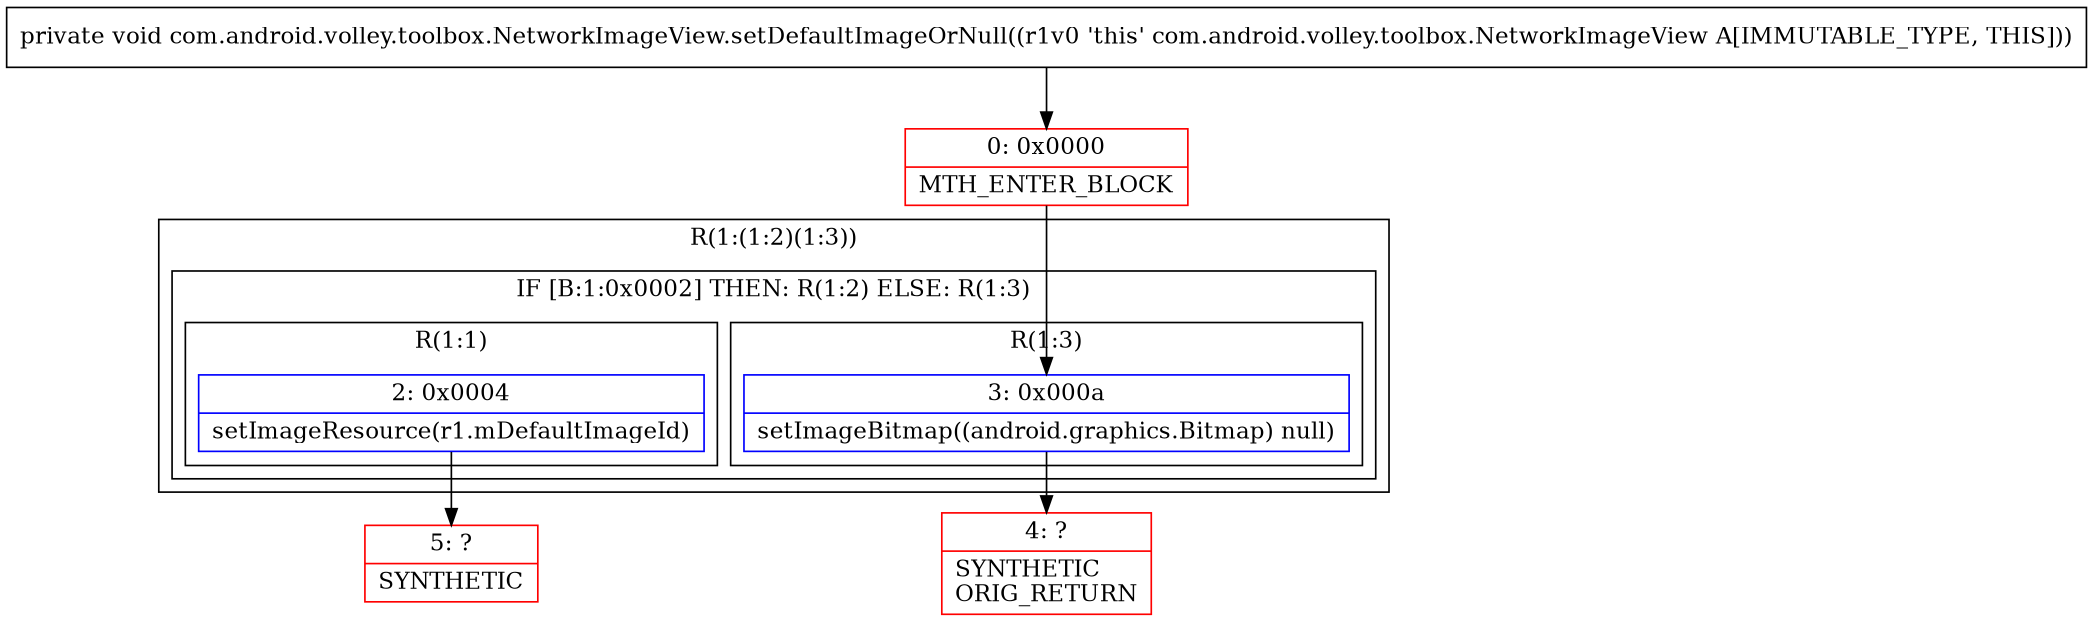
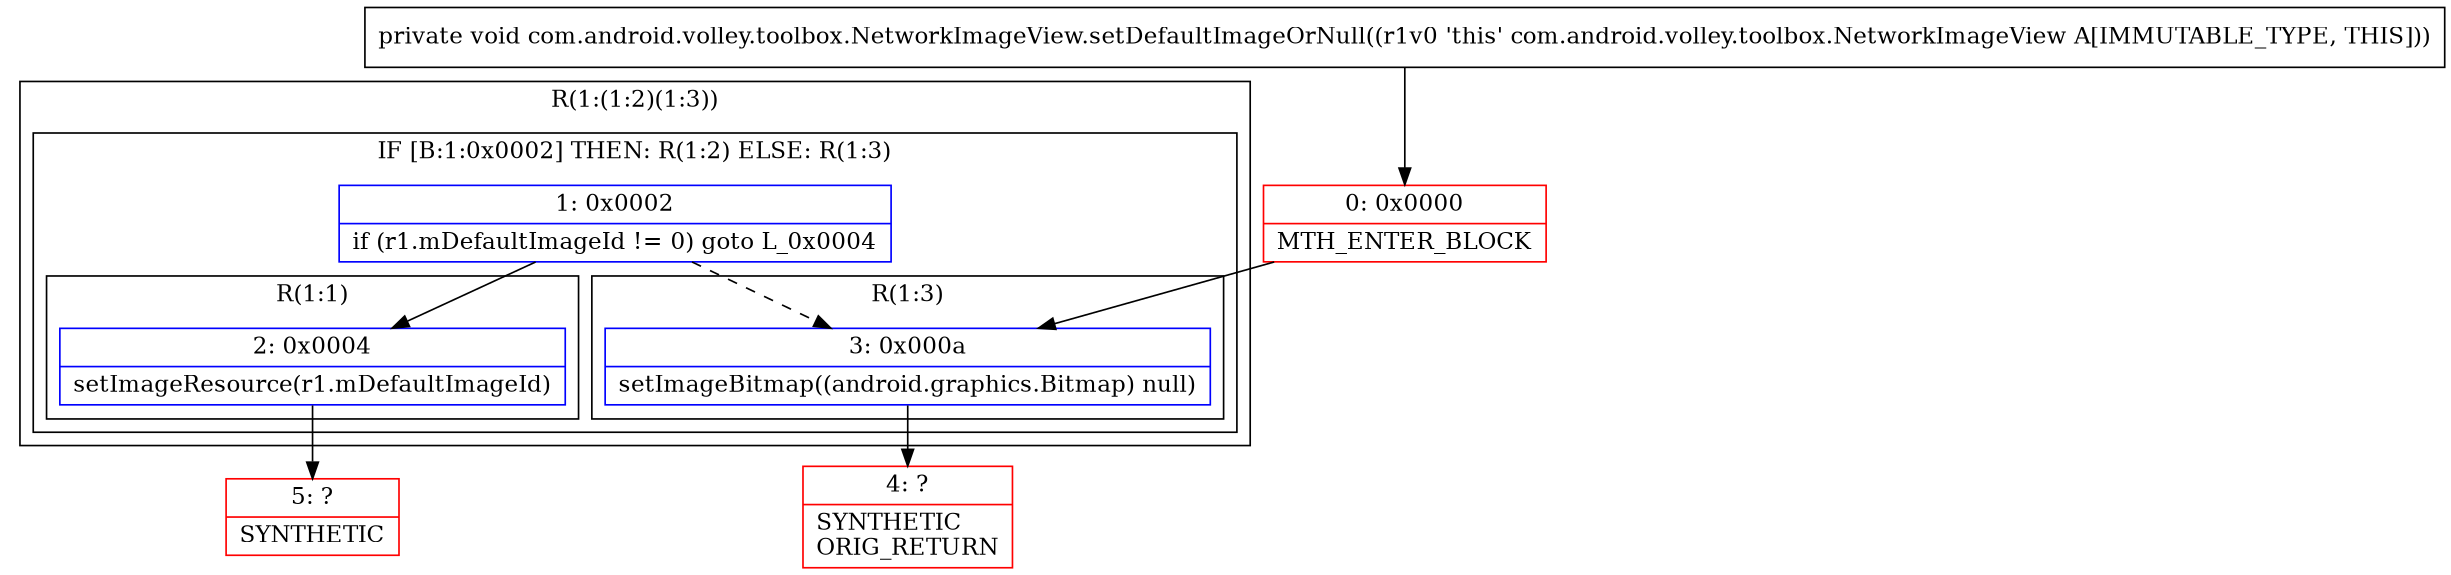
none -> (615, 224)
